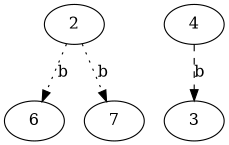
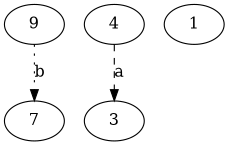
(74, 24) -> (34, 24)
none -> (194, 24)
(200, 73) -> (119, 73)
(34, 121) -> none
